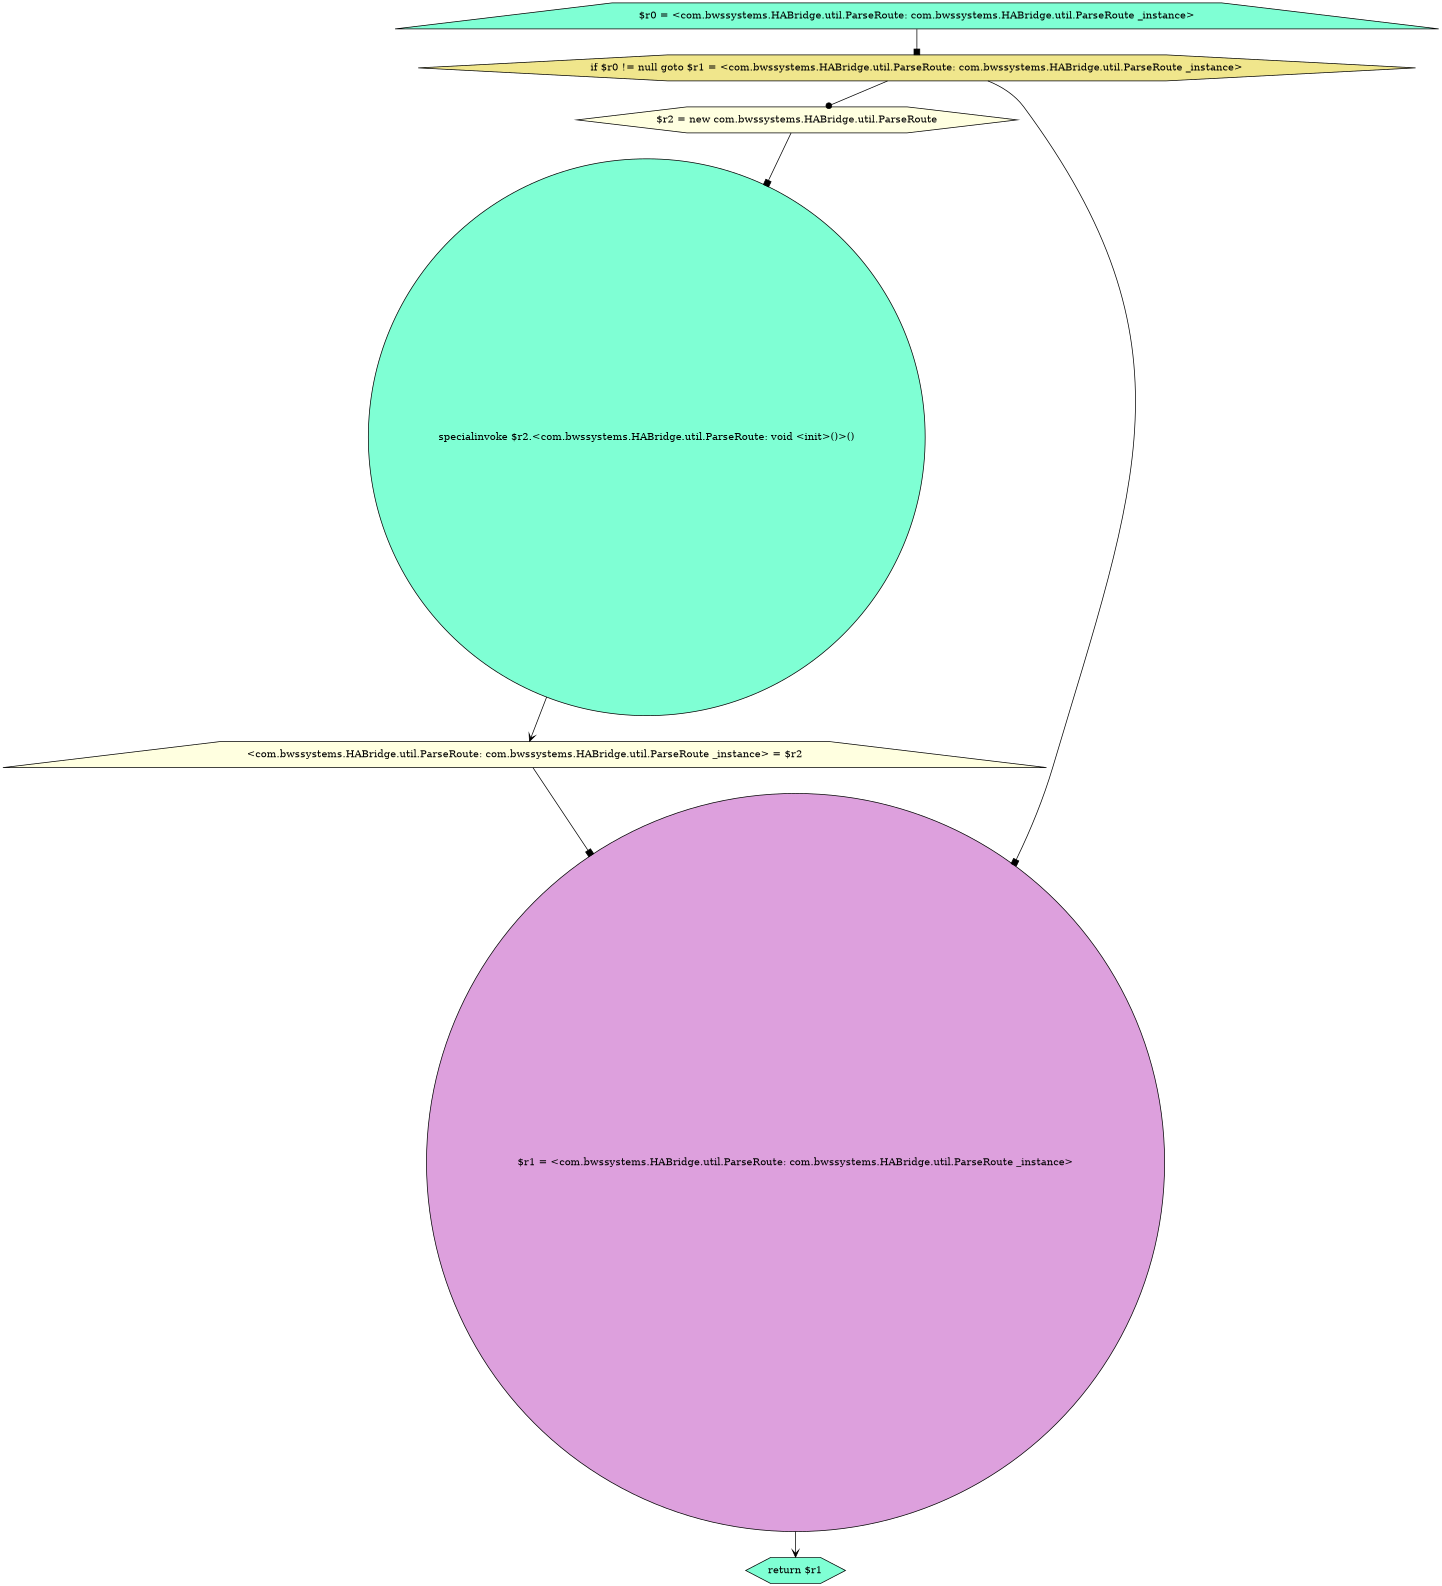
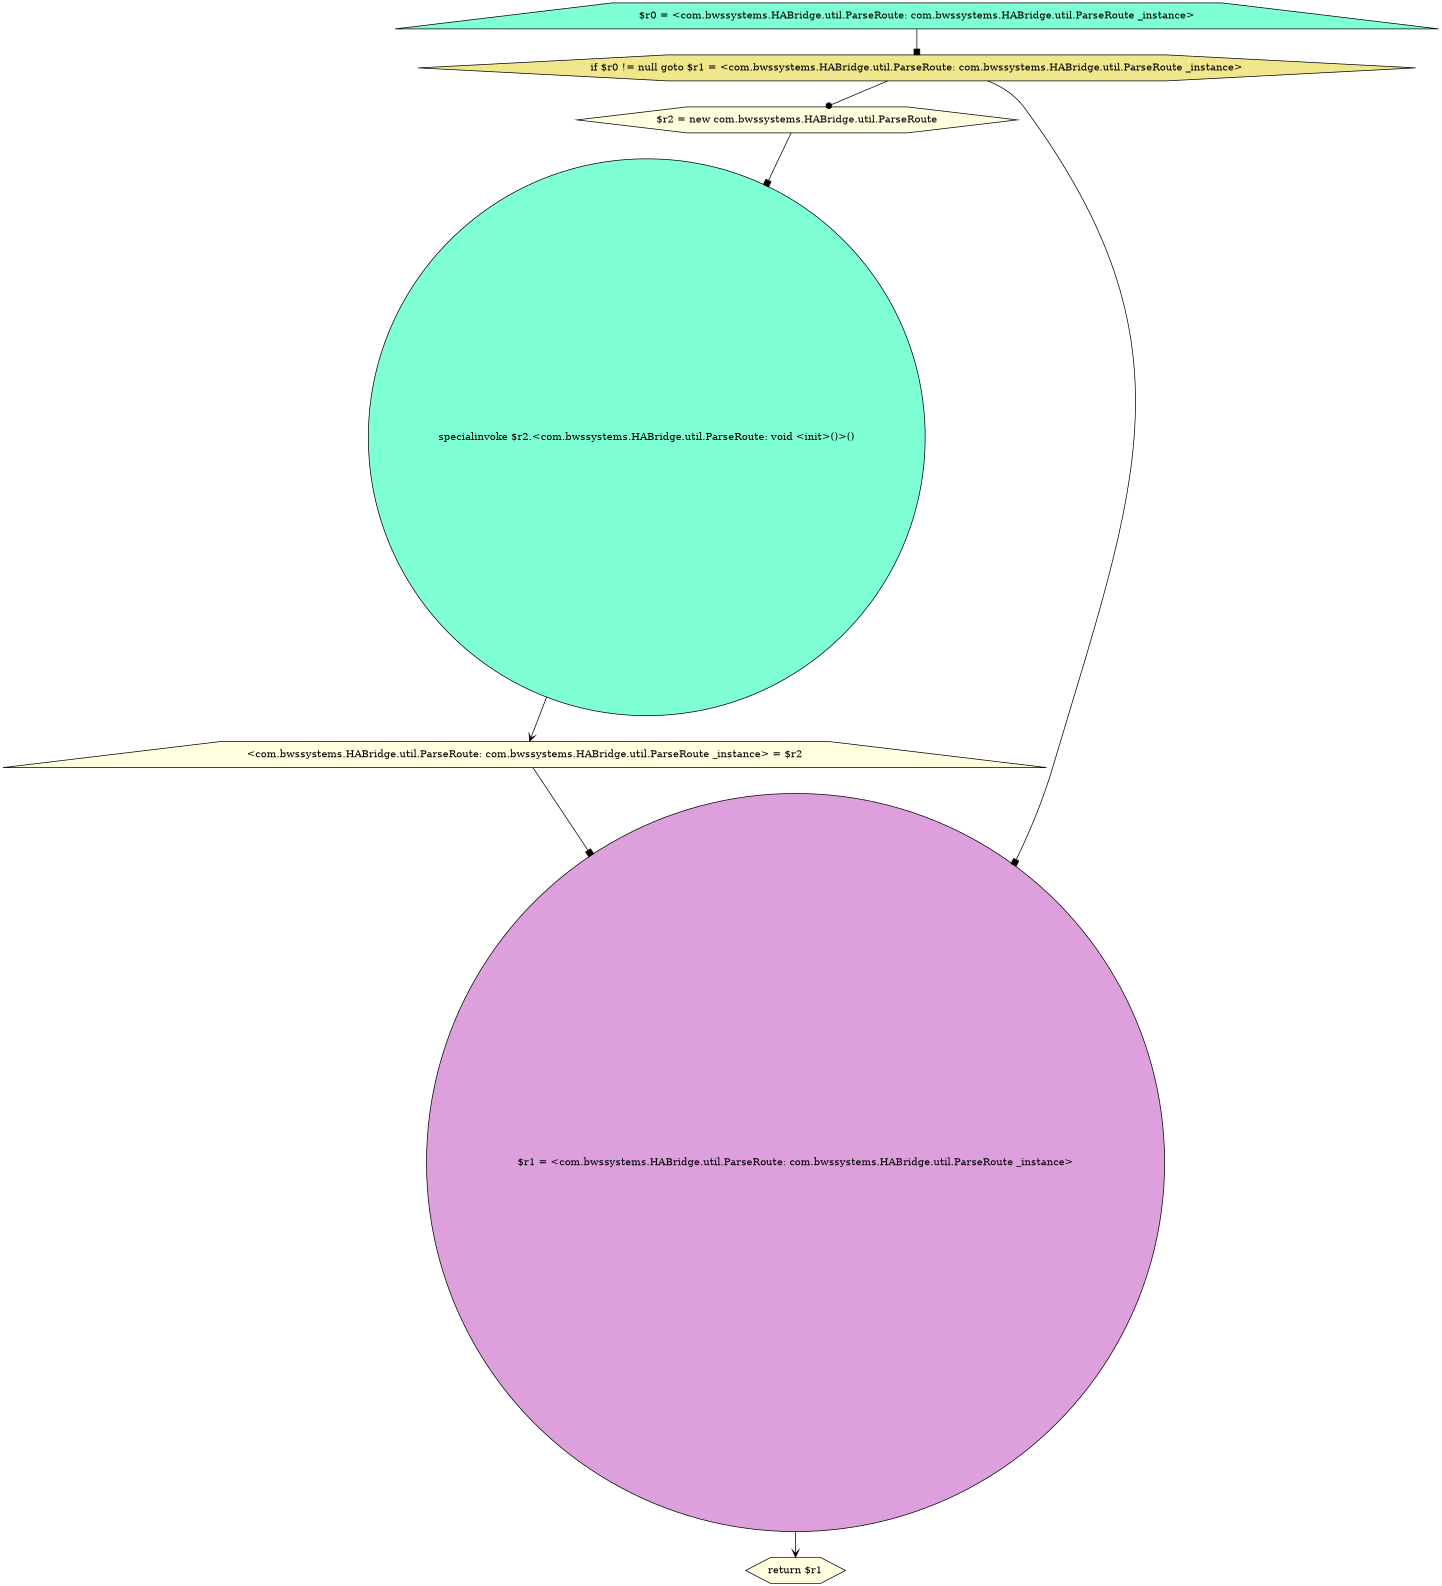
(796, 1570) -> (796, 1570)
